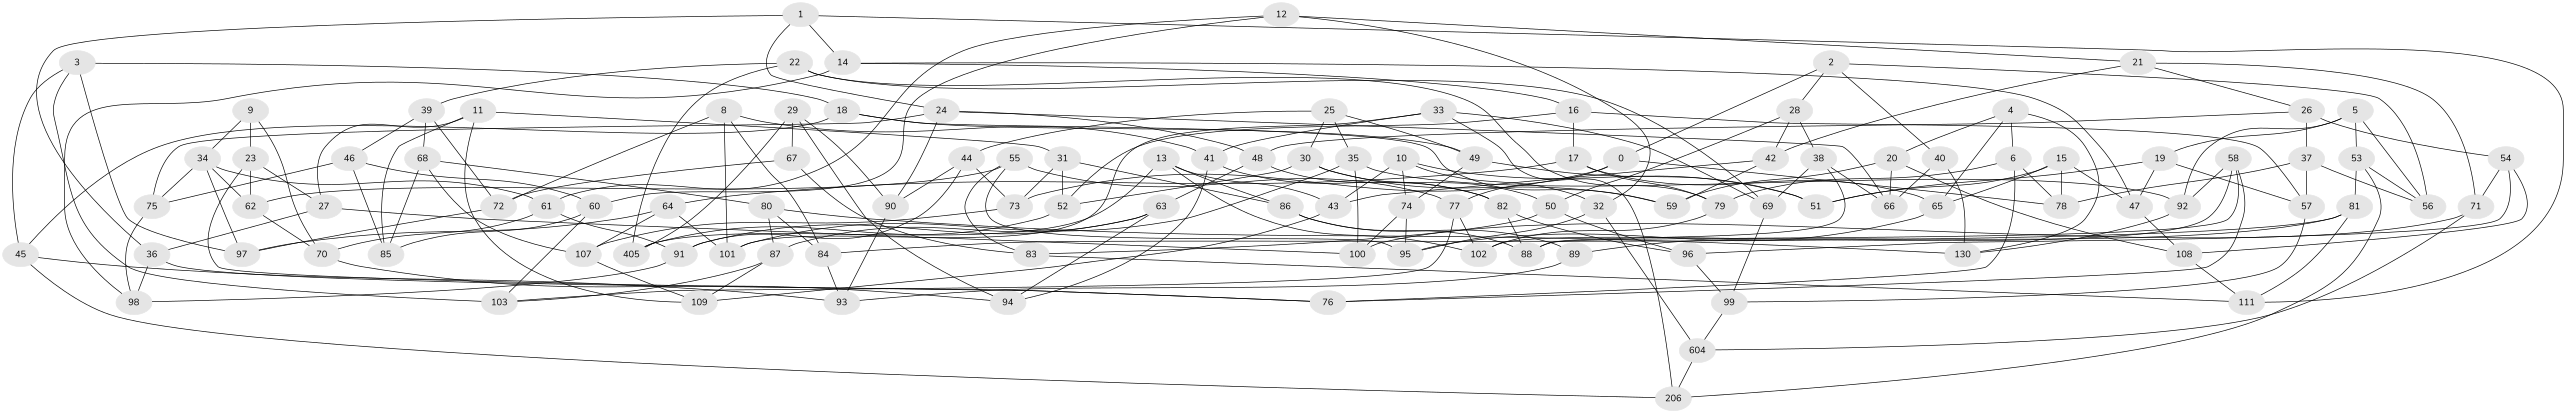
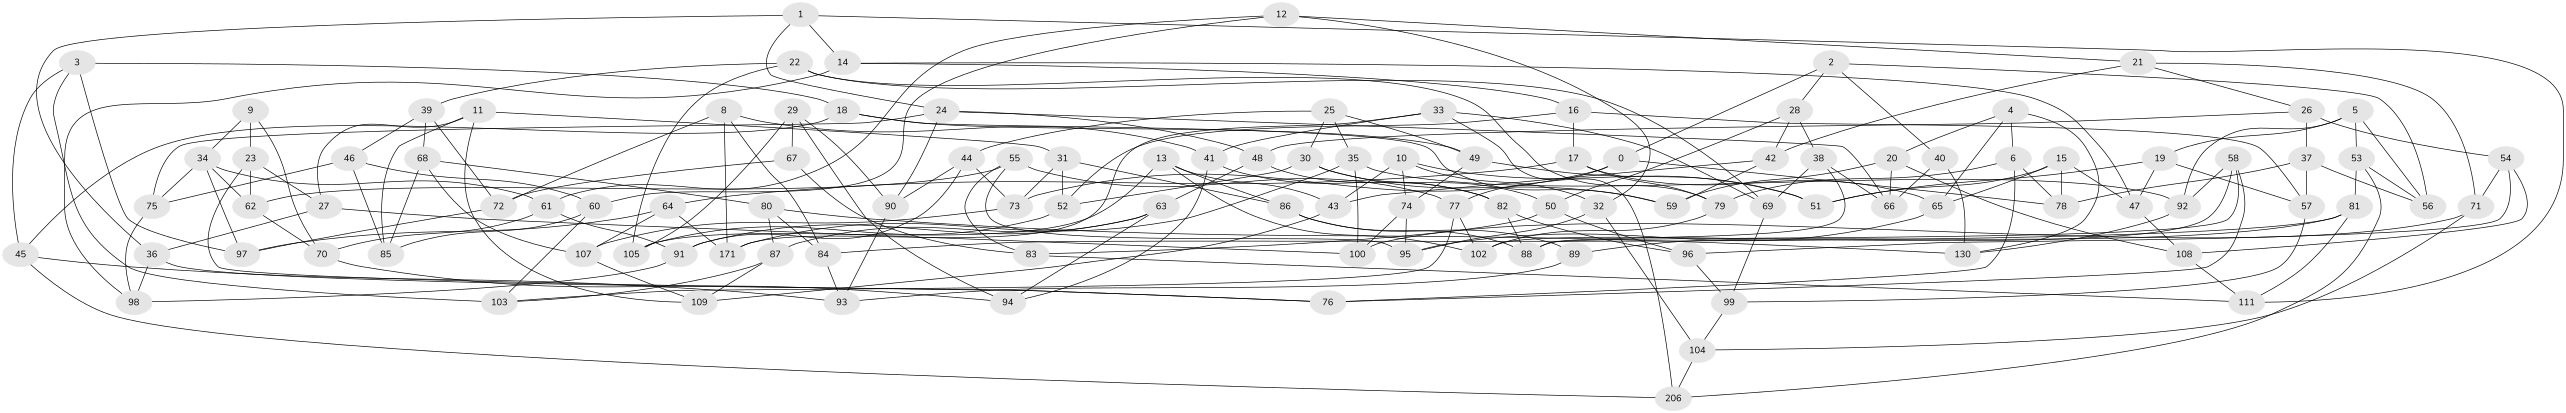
(631, 255) -> (631, 255)
(727, 255) -> (727, 255)
(1697, 351) -> (1697, 351)
